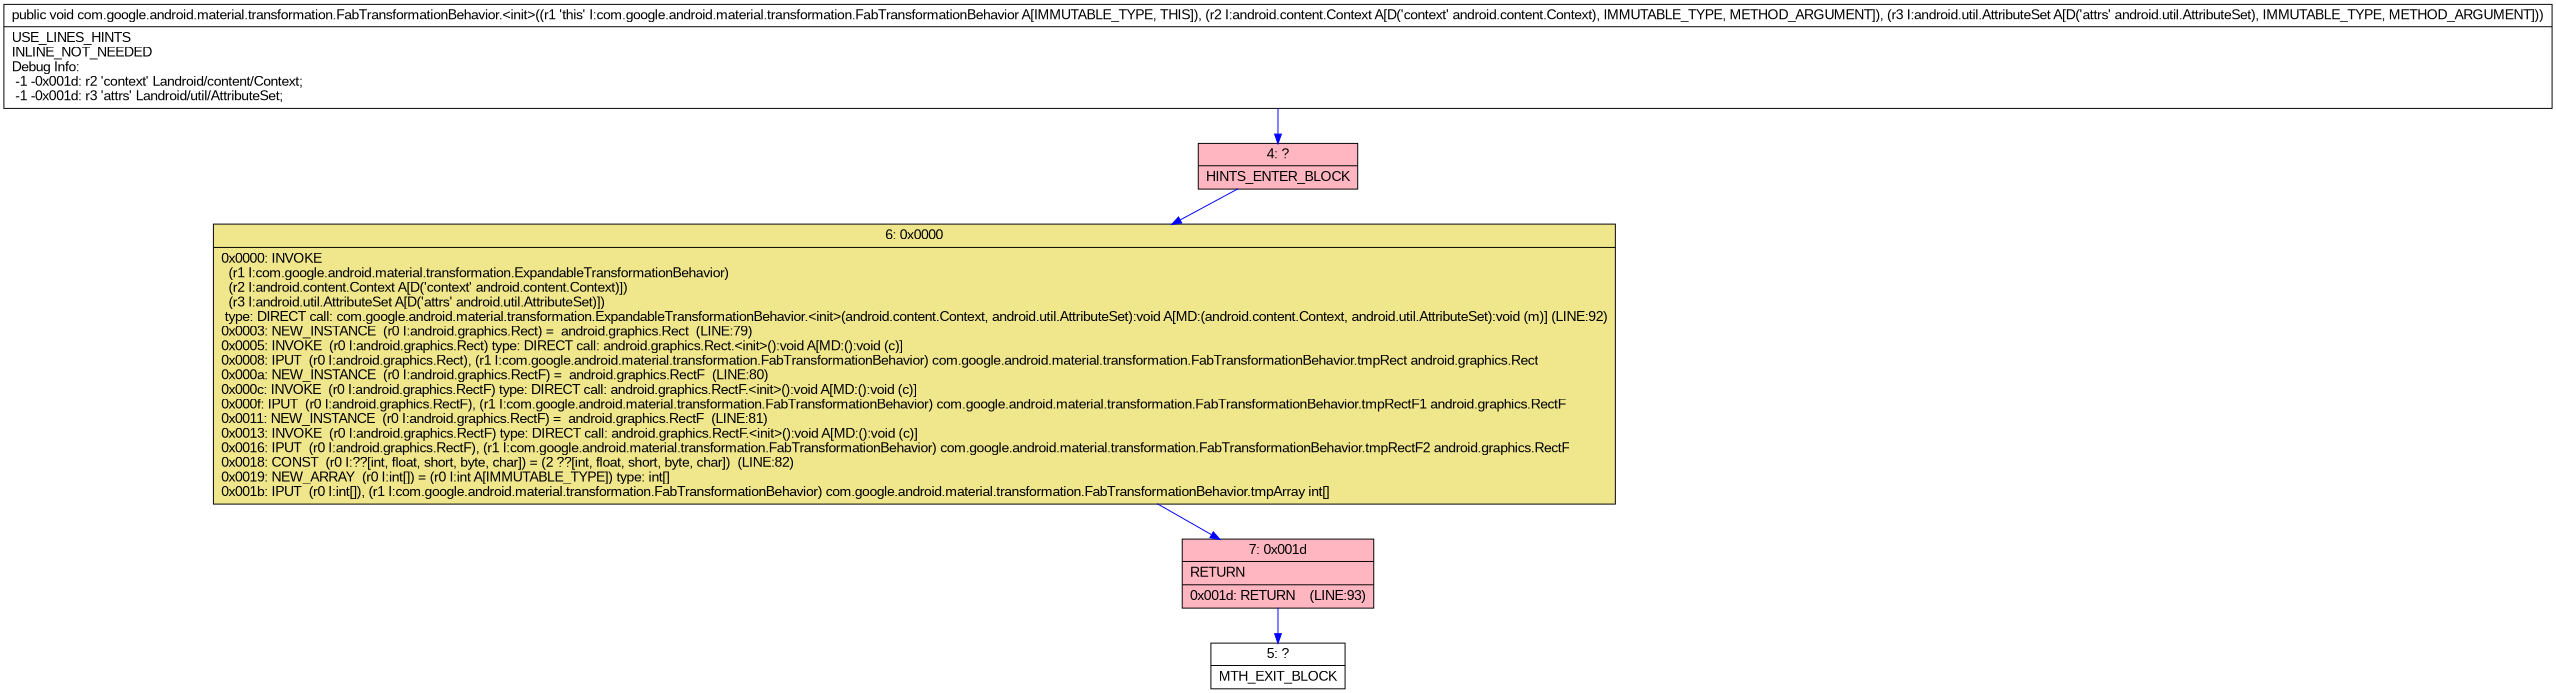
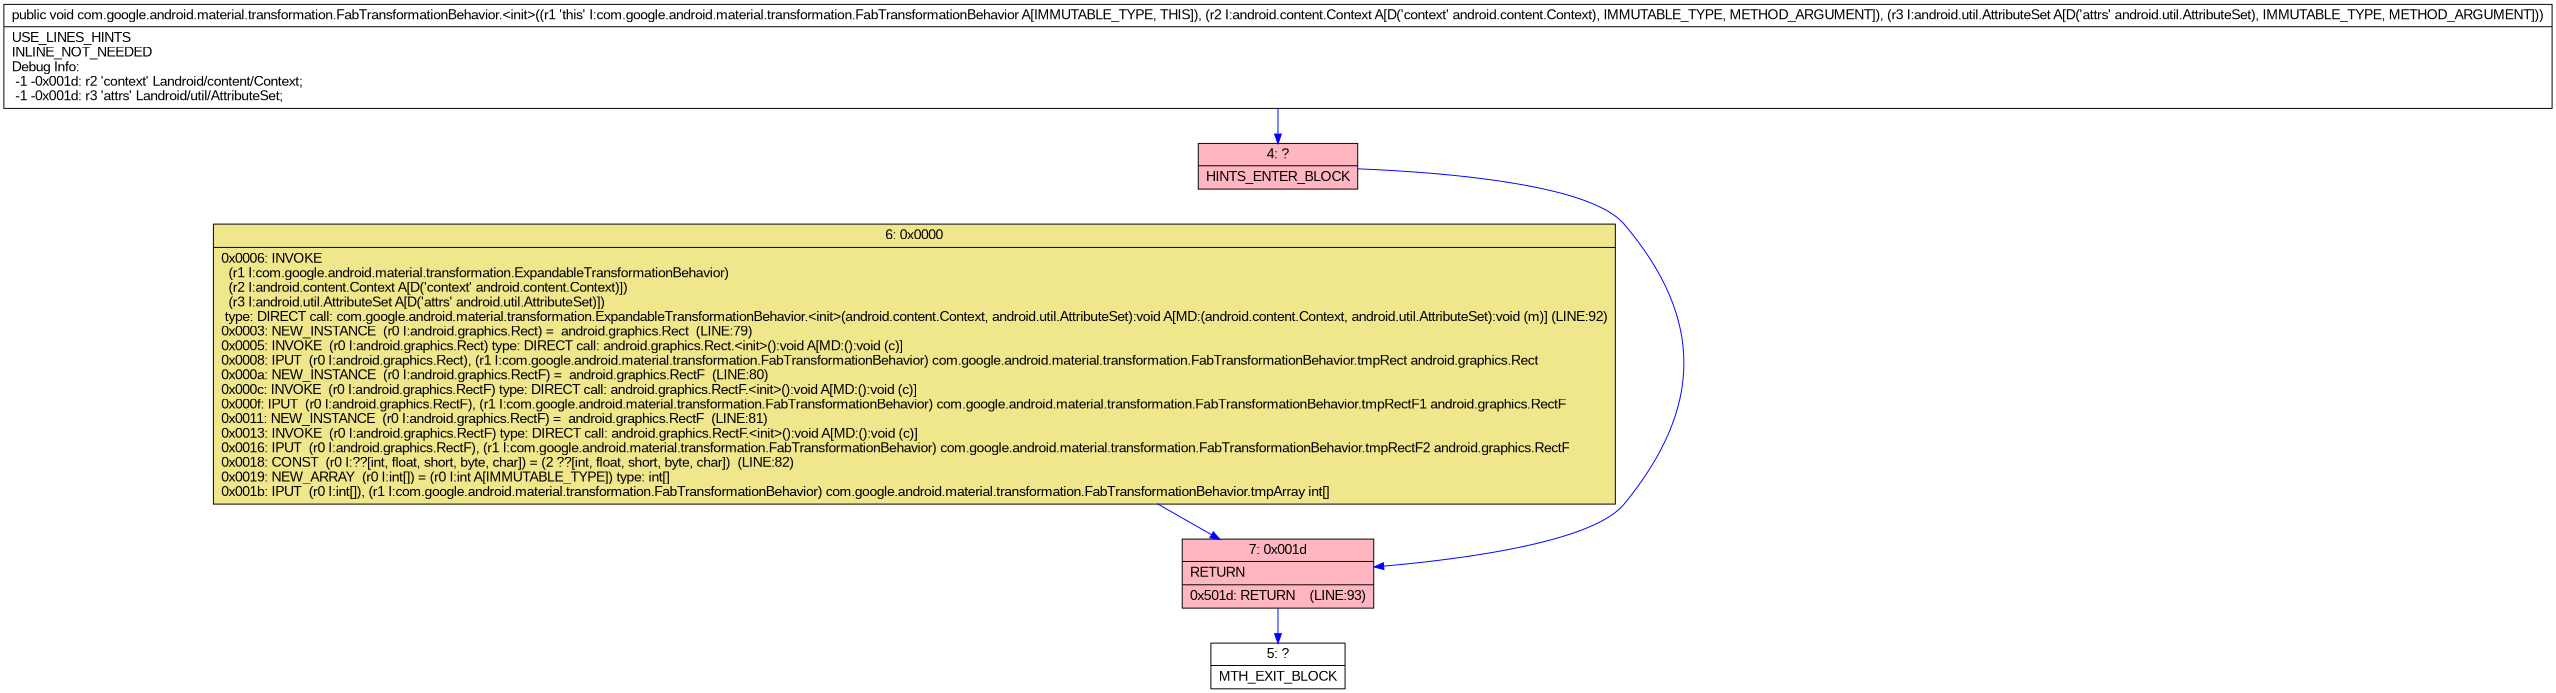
(1209, 204) -> (1683, 352)
(276, 259) -> (276, 259)
(1278, 596) -> (1278, 596)
